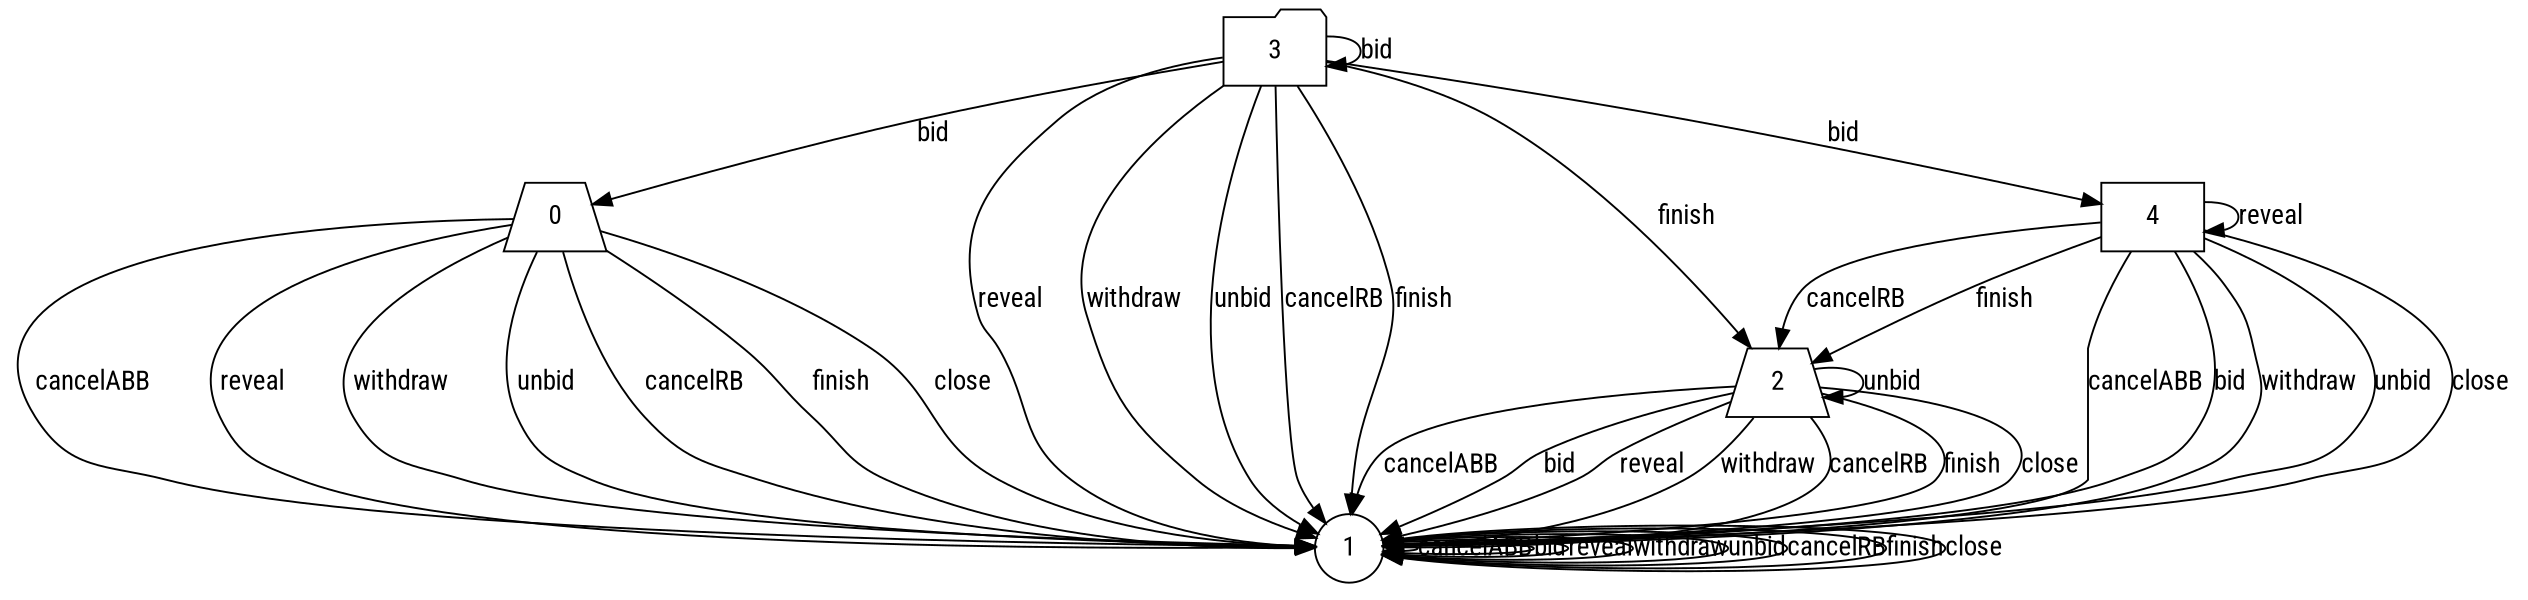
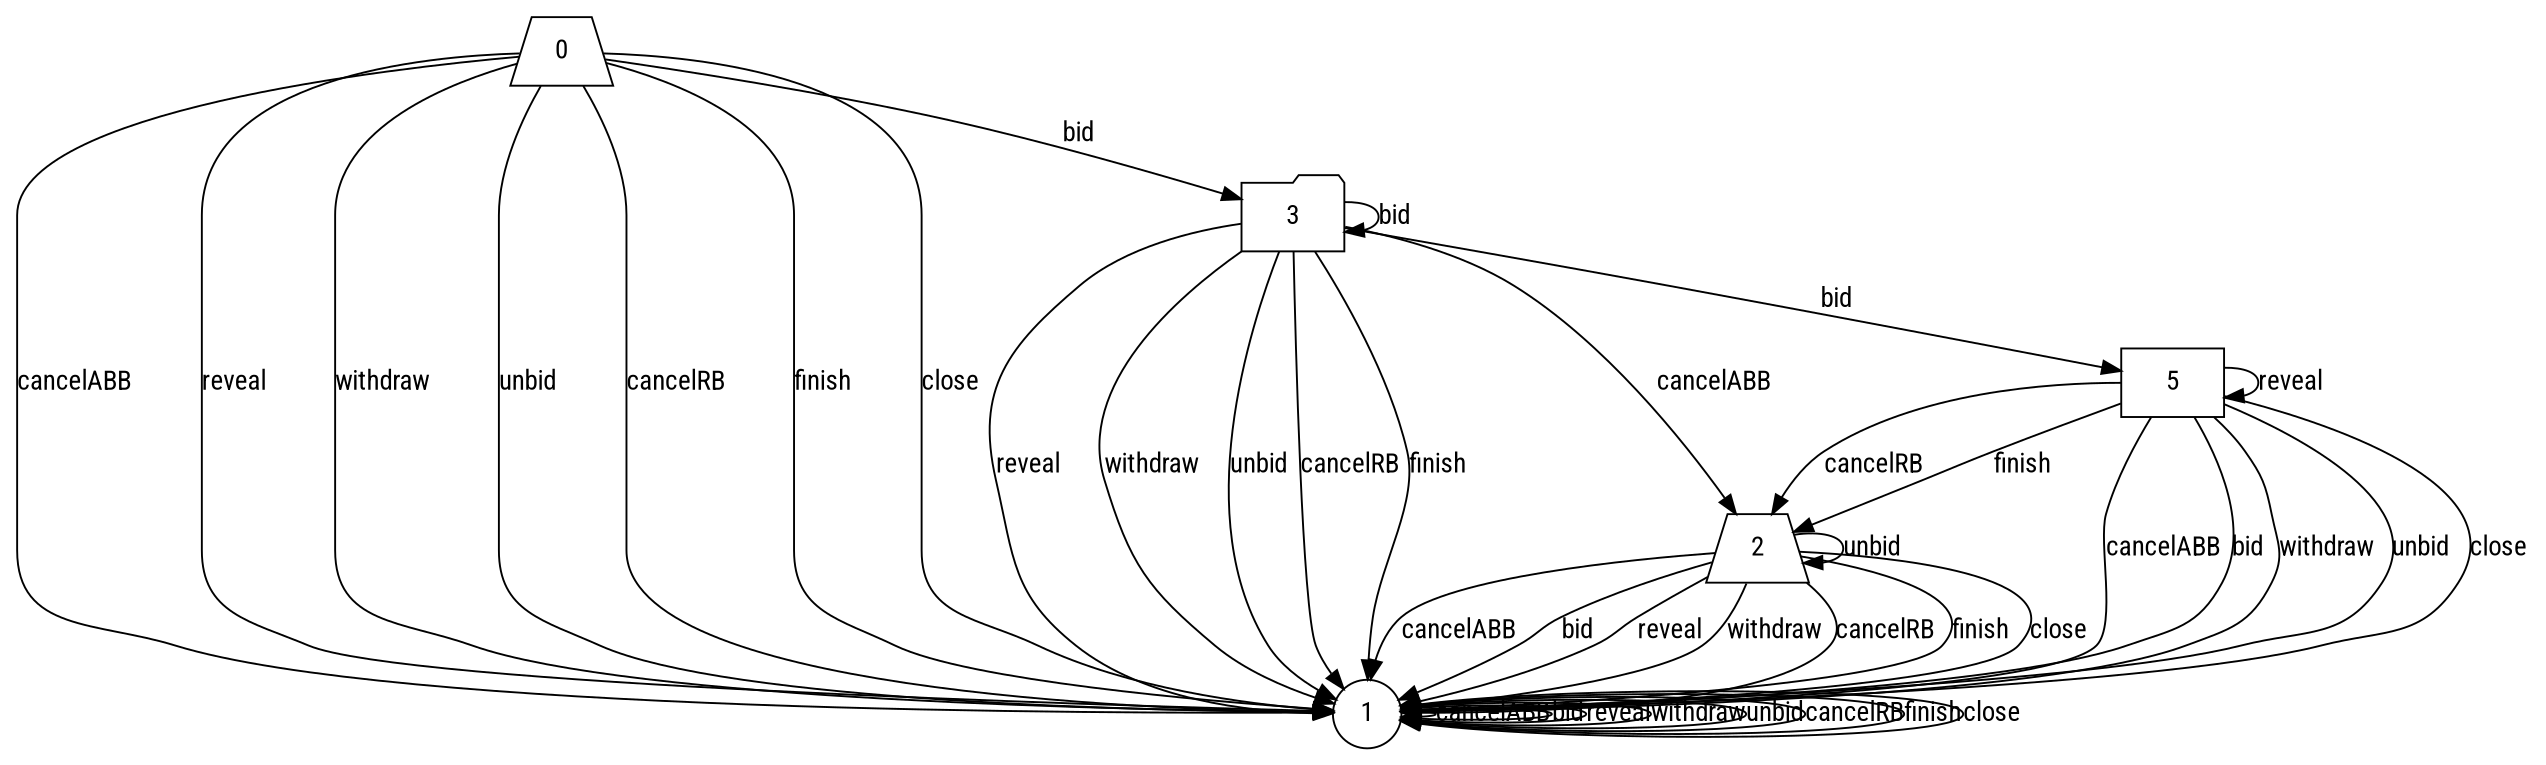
(915, 120) -> (917, 113)
(1687, 217) -> (1715, 383)
(2153, 217) -> (2173, 383)
